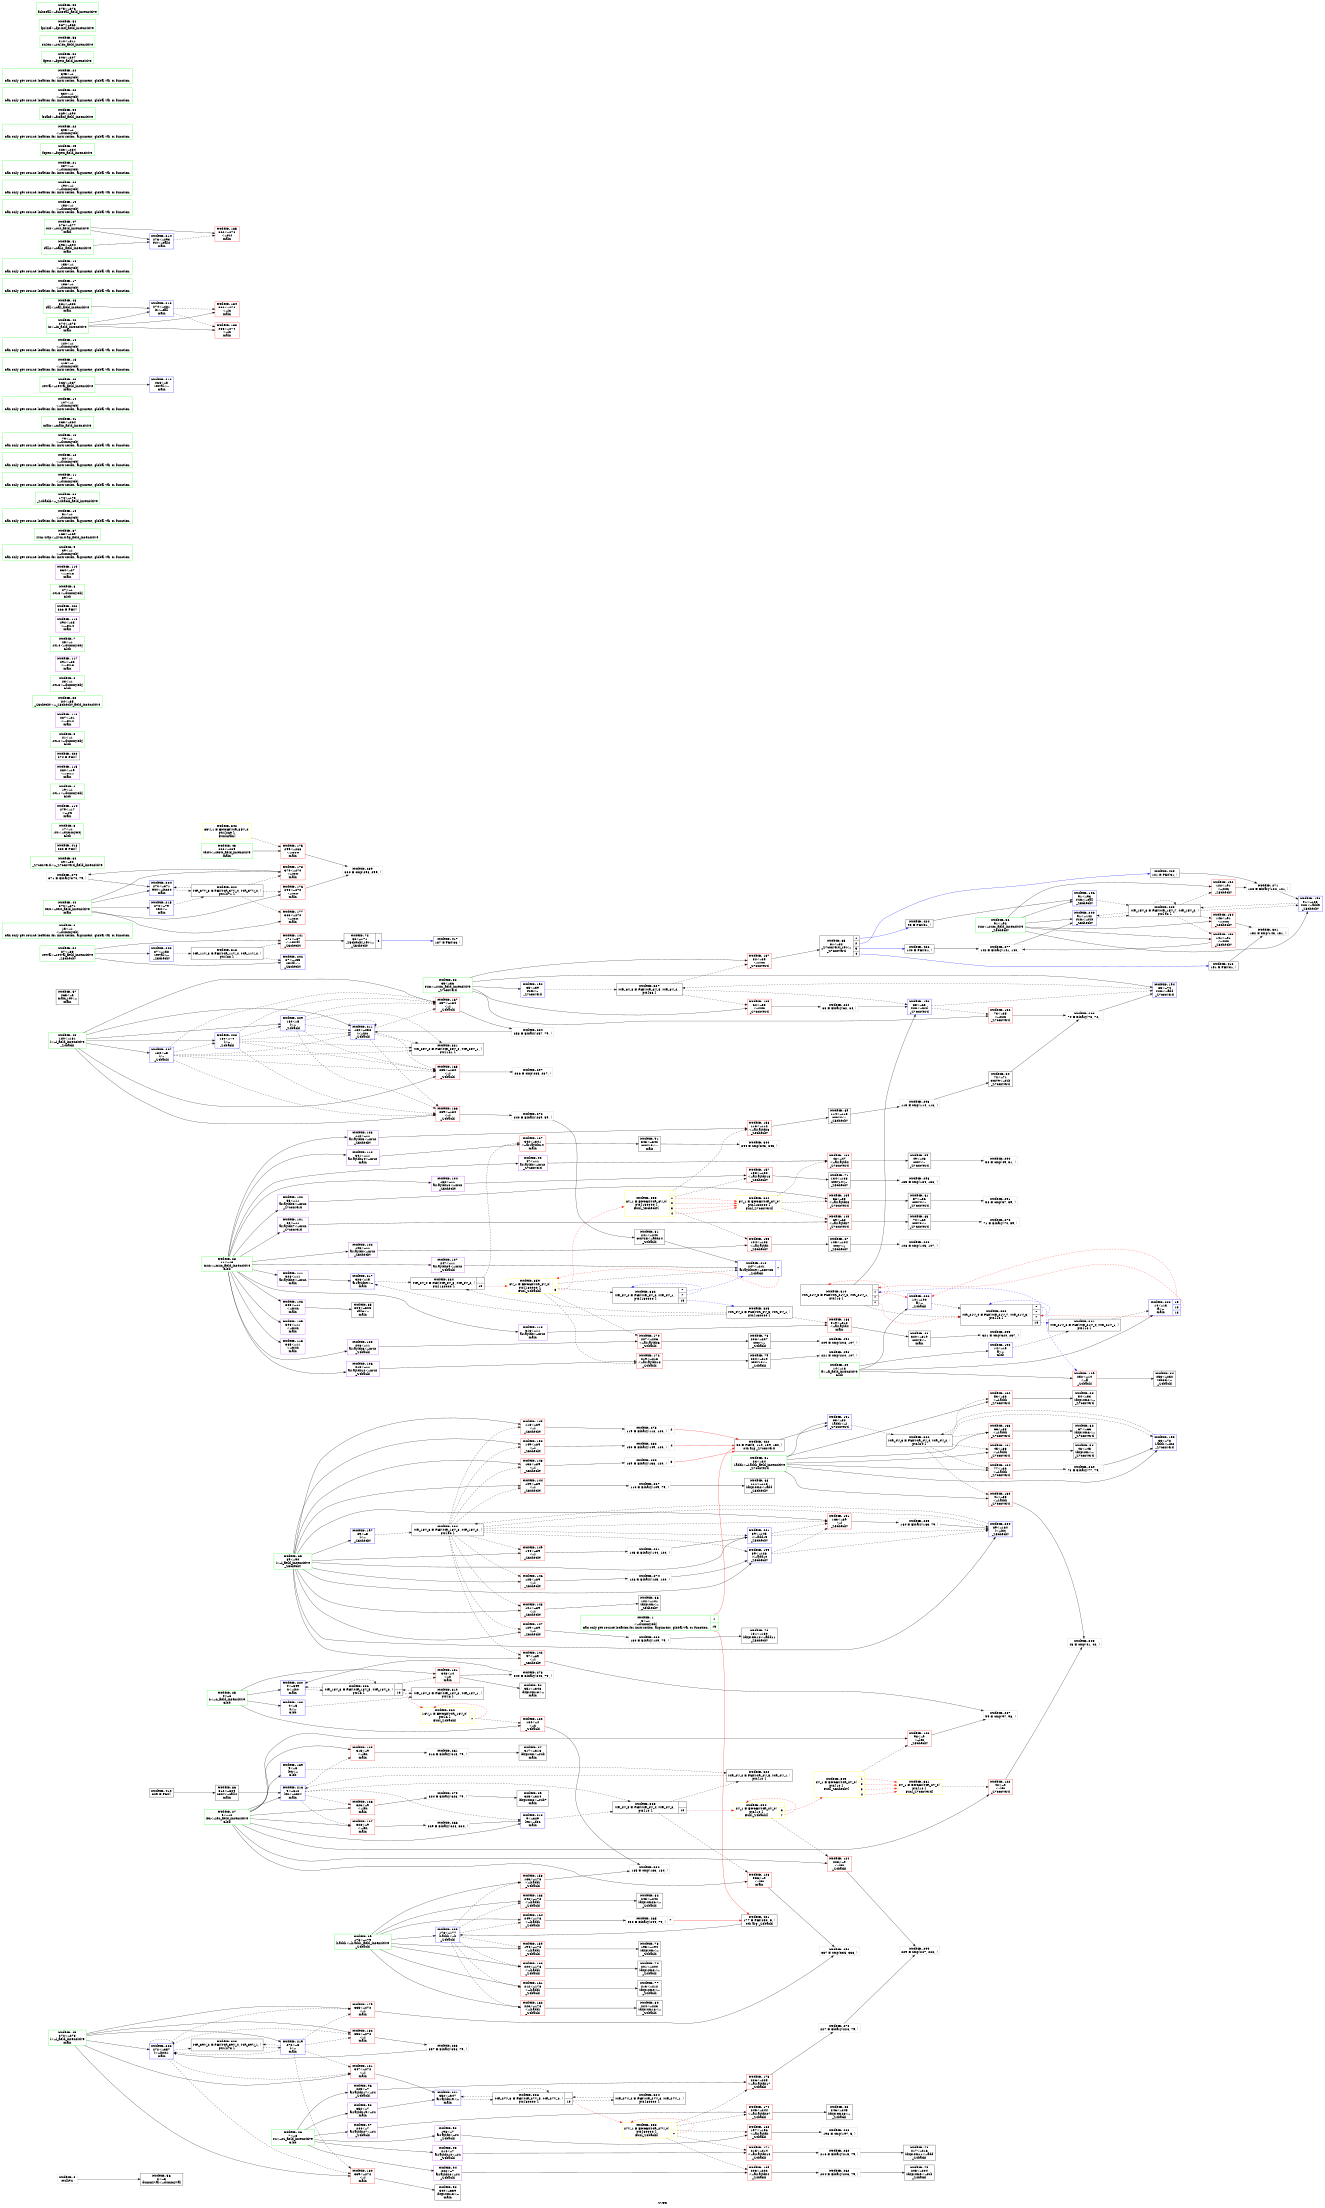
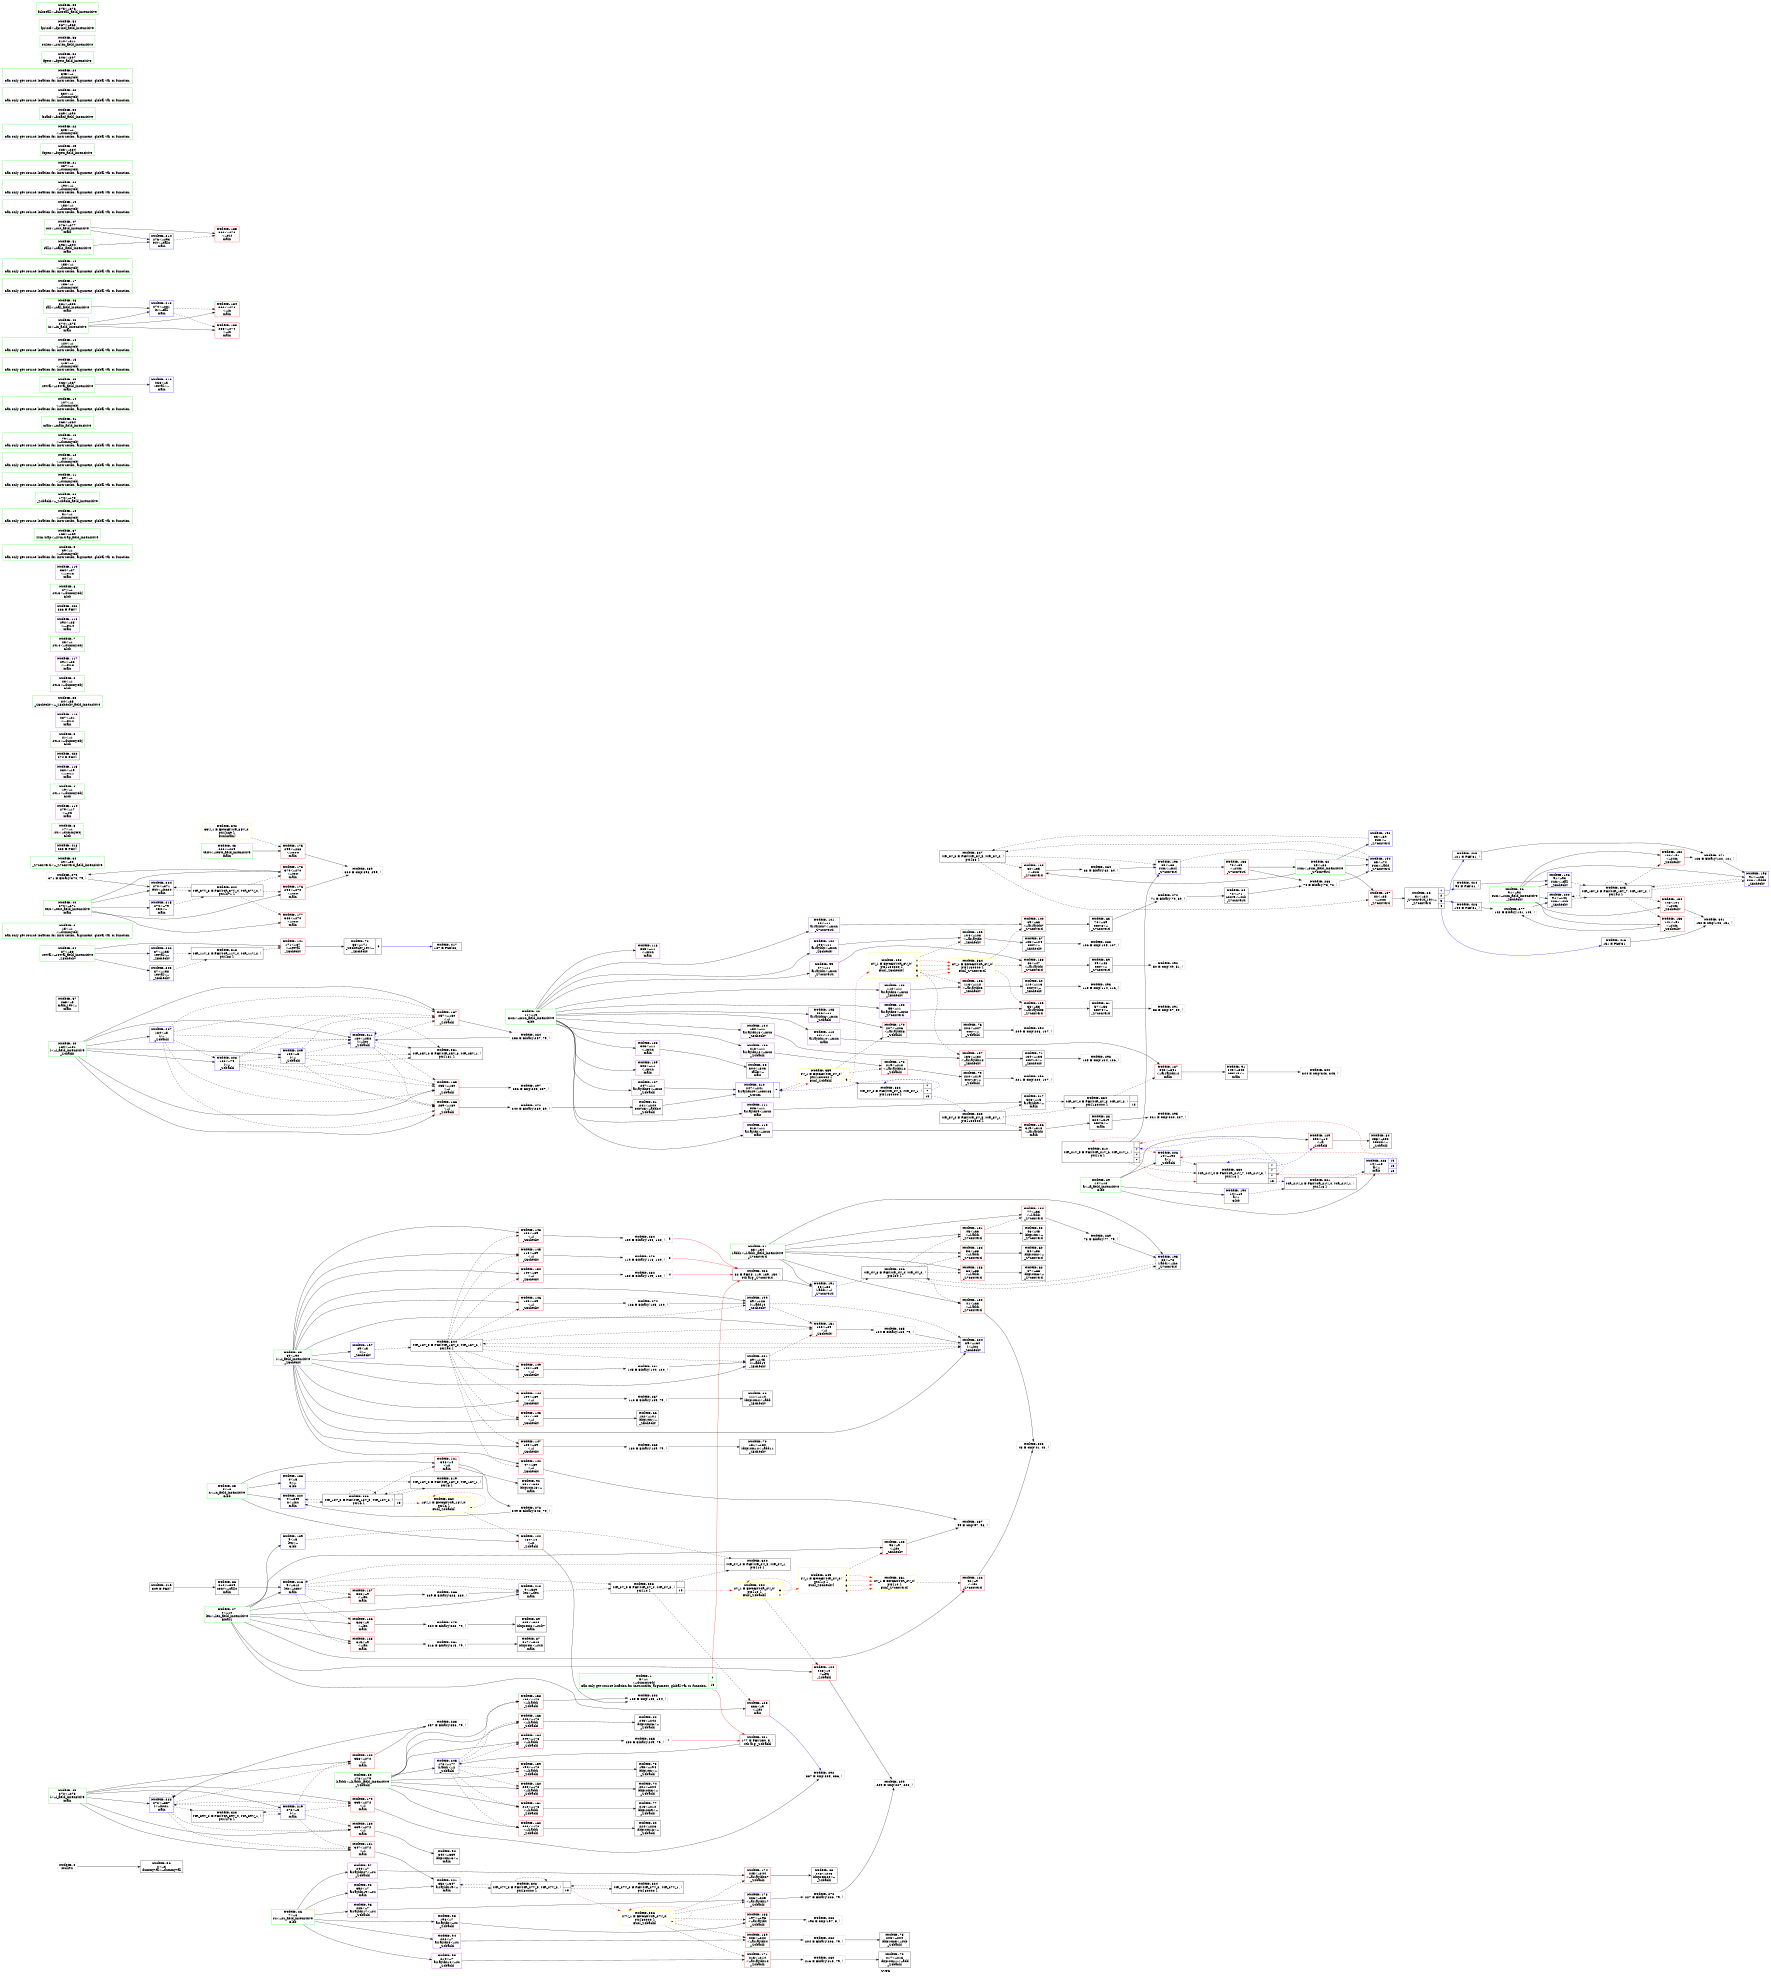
(271, 959) -> (181, 954)
(722, 1021) -> (1271, 867)
(960, 1091) -> (1205, 896)
(756, 1273) -> (755, 1095)
(495, 1286) -> none
(957, 1459) -> (1002, 1224)
(227, 1822) -> (227, 1620)
(800, 1916) -> (797, 1740)
(759, 2082) -> (758, 1900)
